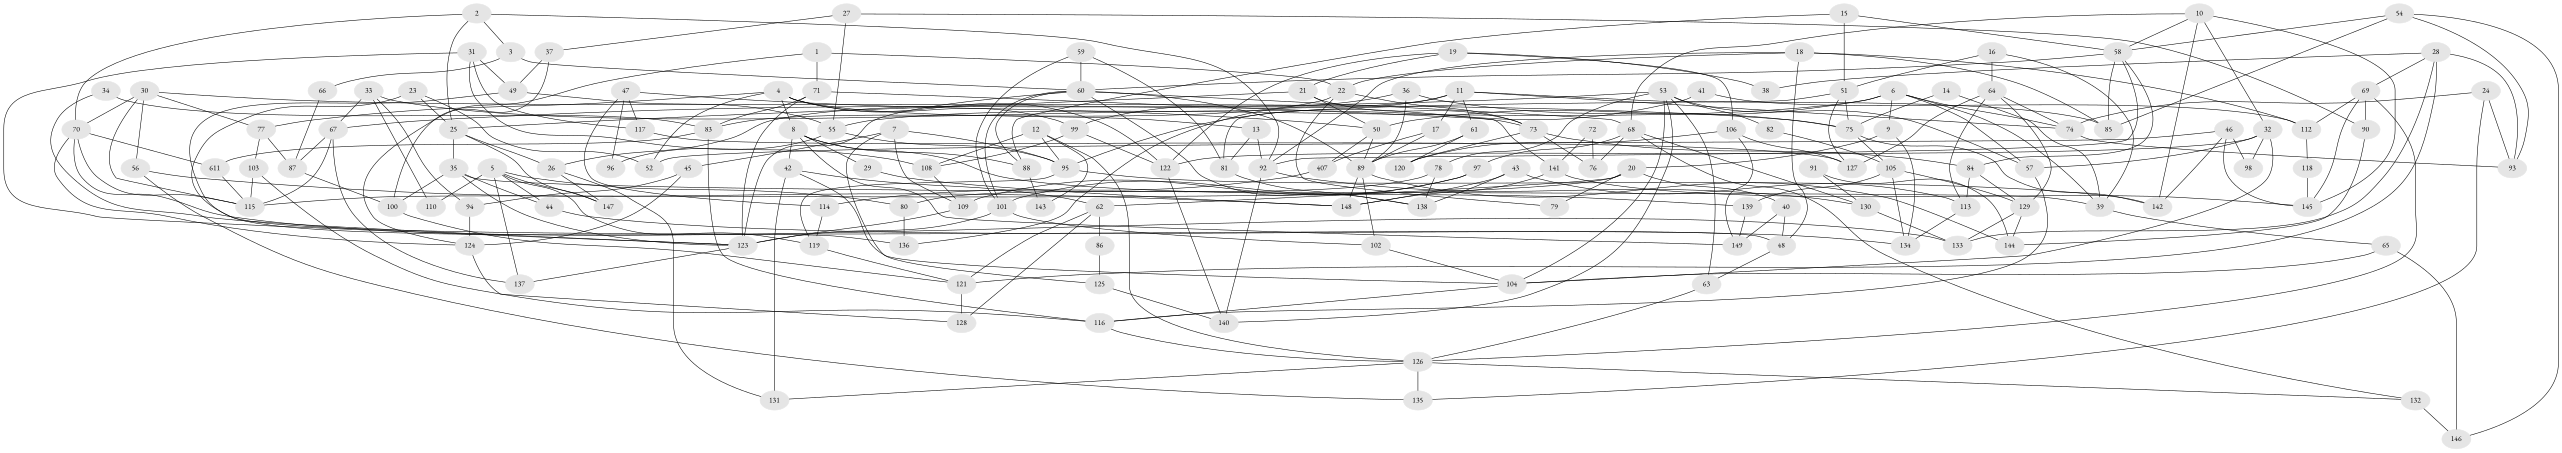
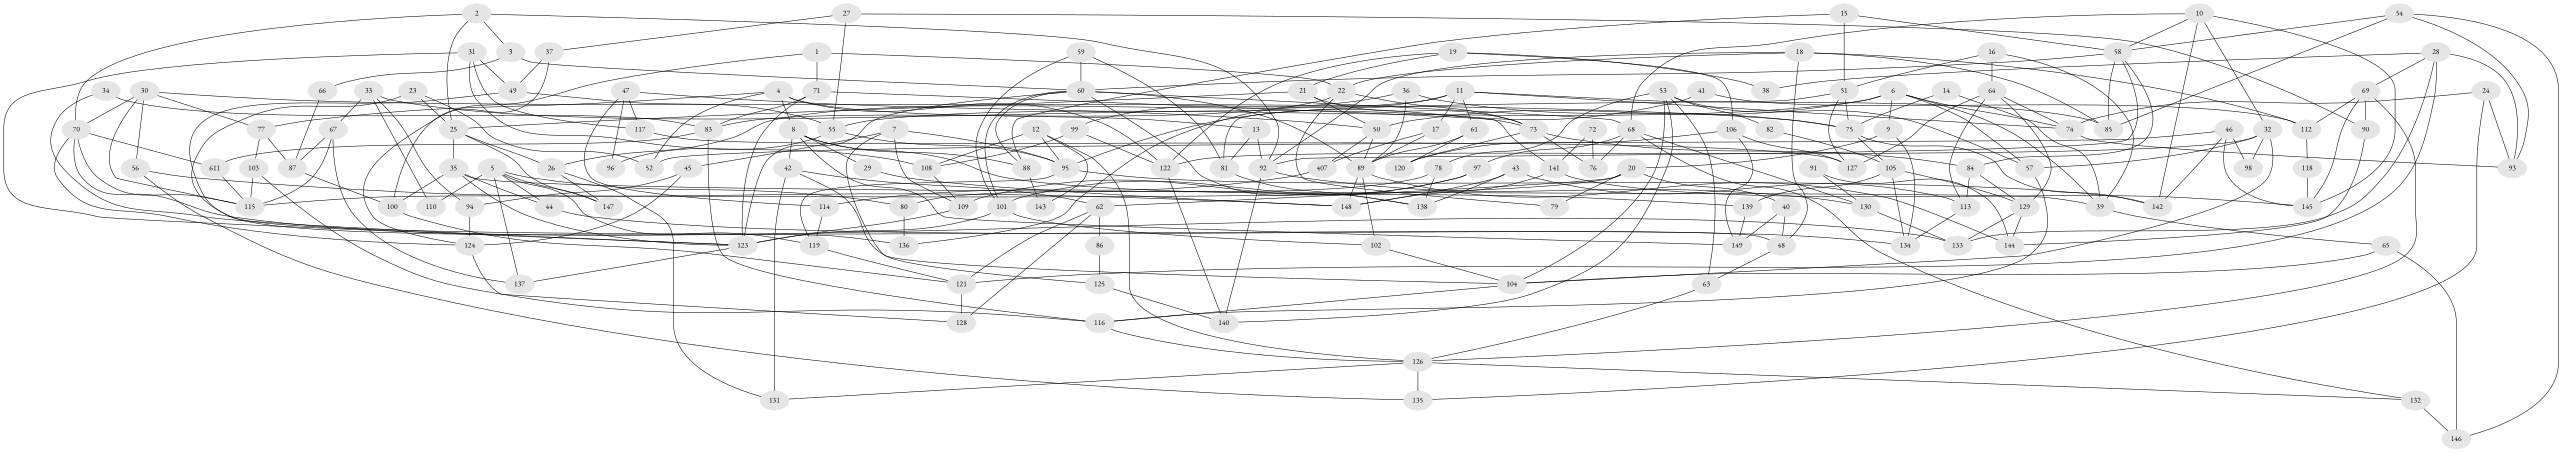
(672, 110) -> none
(926, 110) -> none
